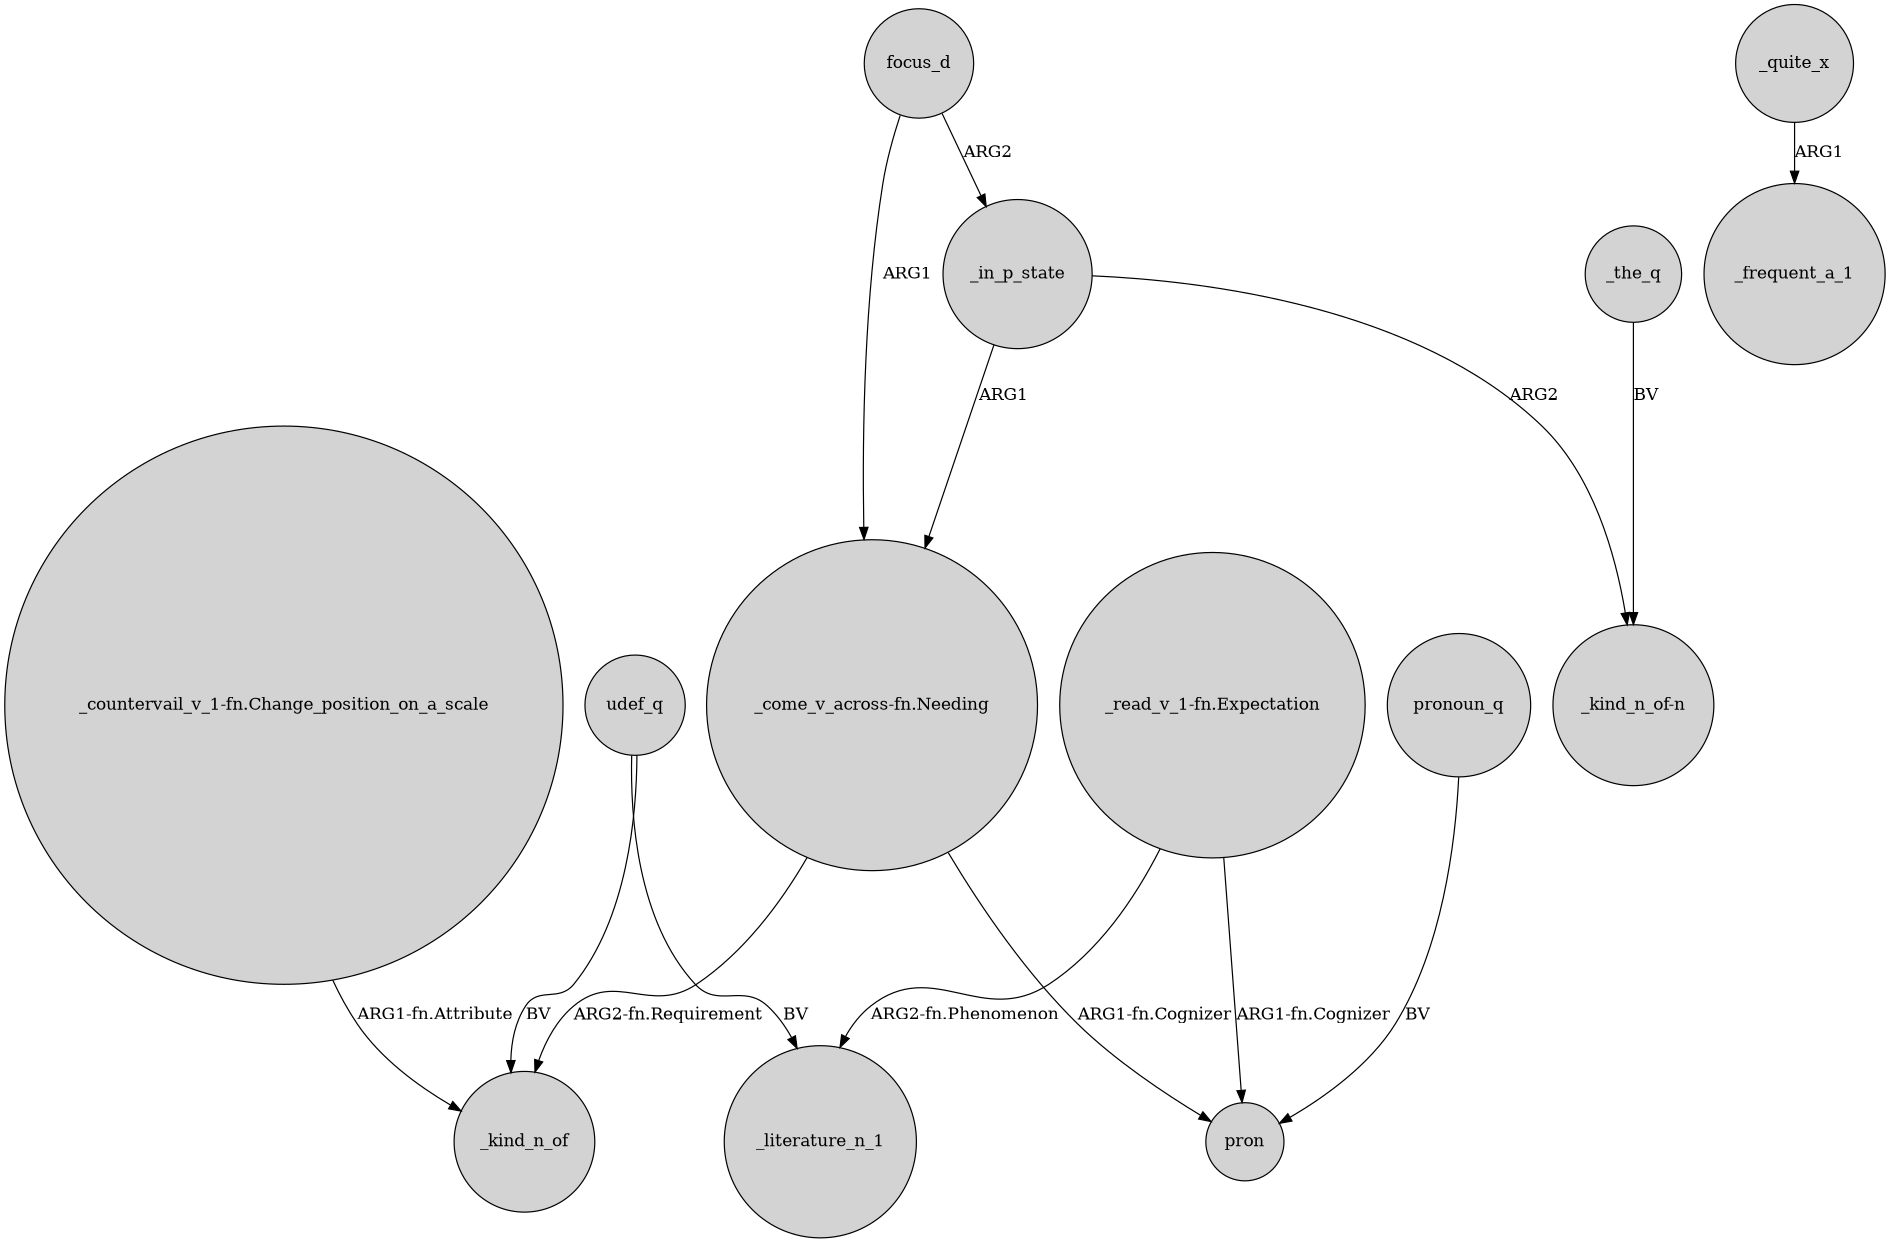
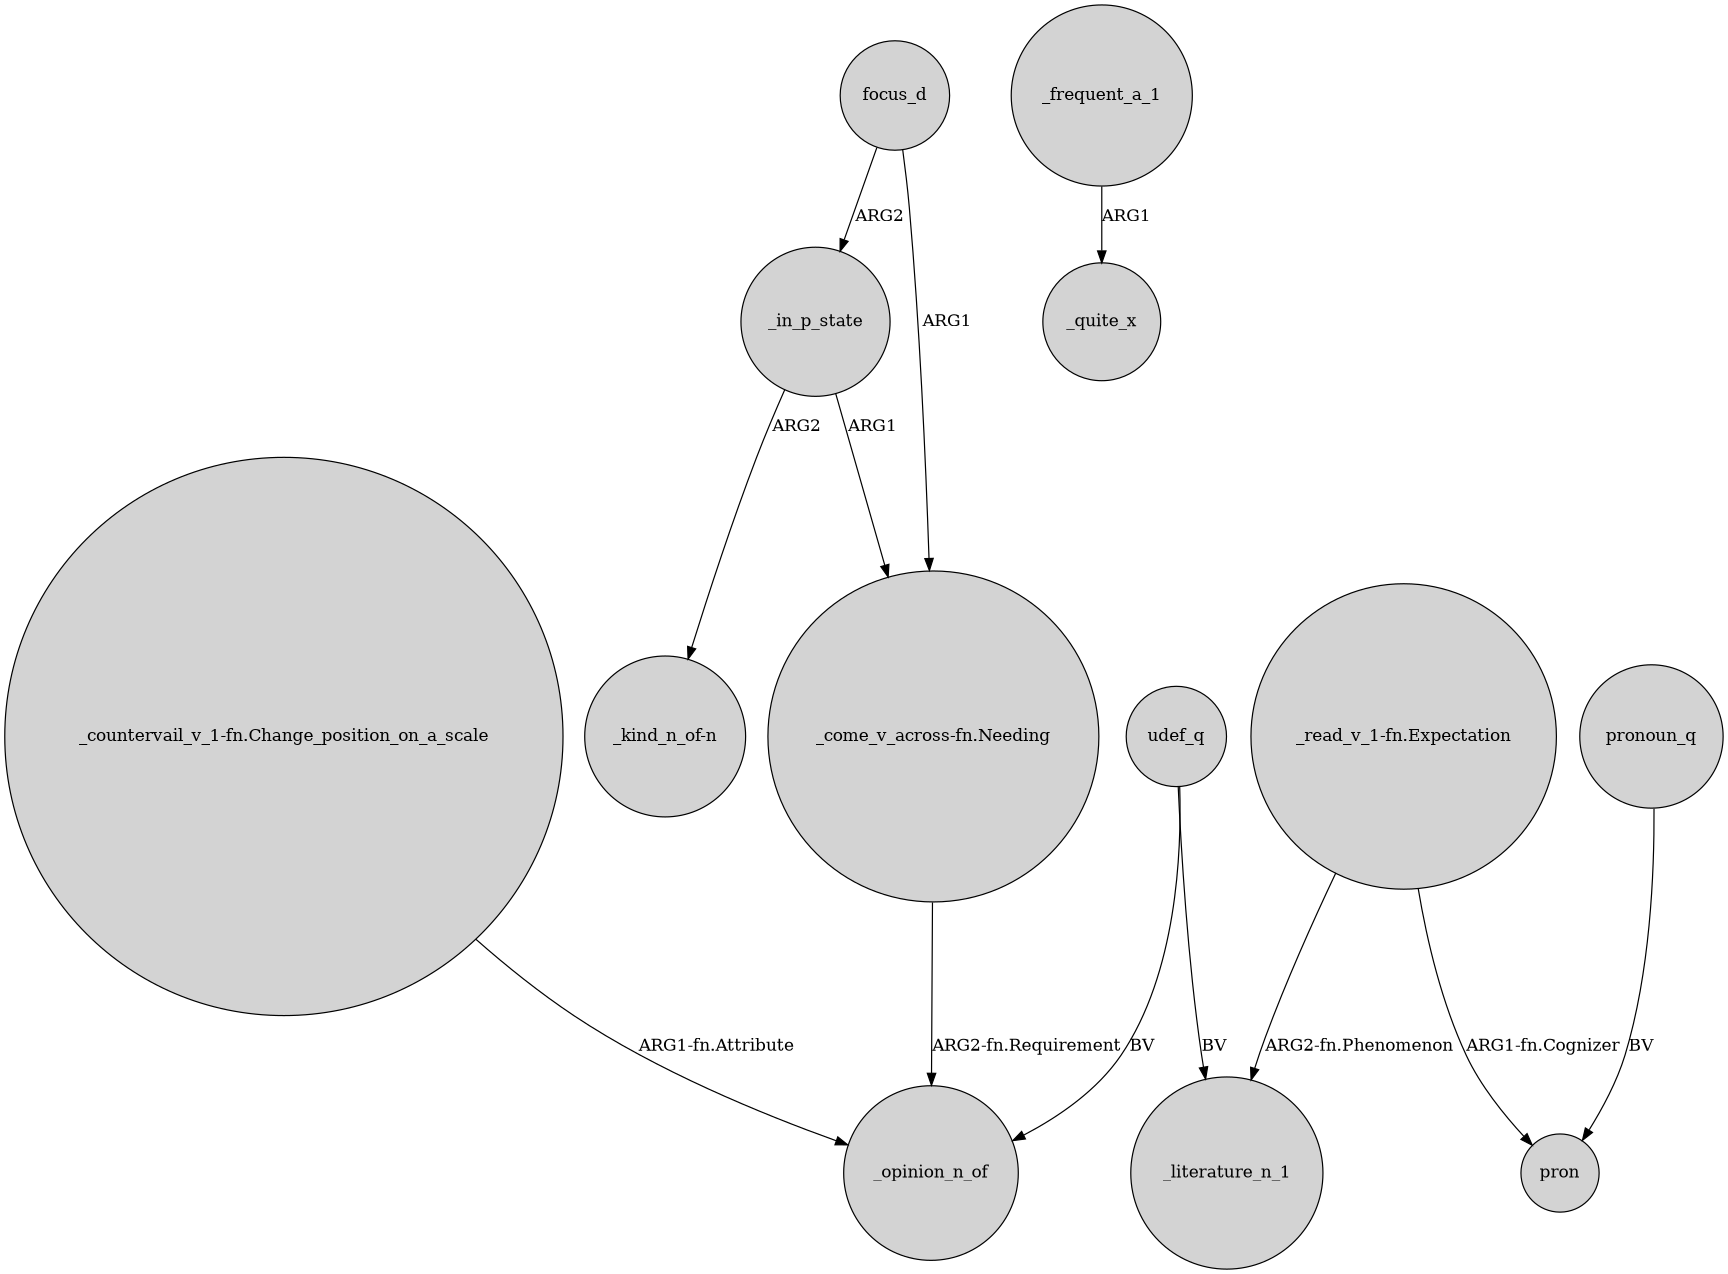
(1795, 147) -> (1102, 219)
(1633, 274) -> none
(1056, 1002) -> none
(524, 1142) -> (931, 1173)
